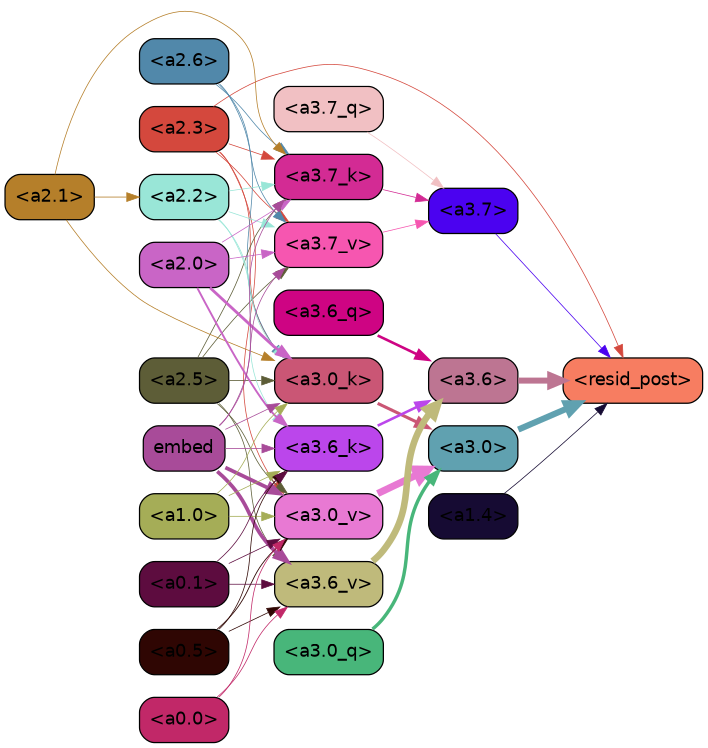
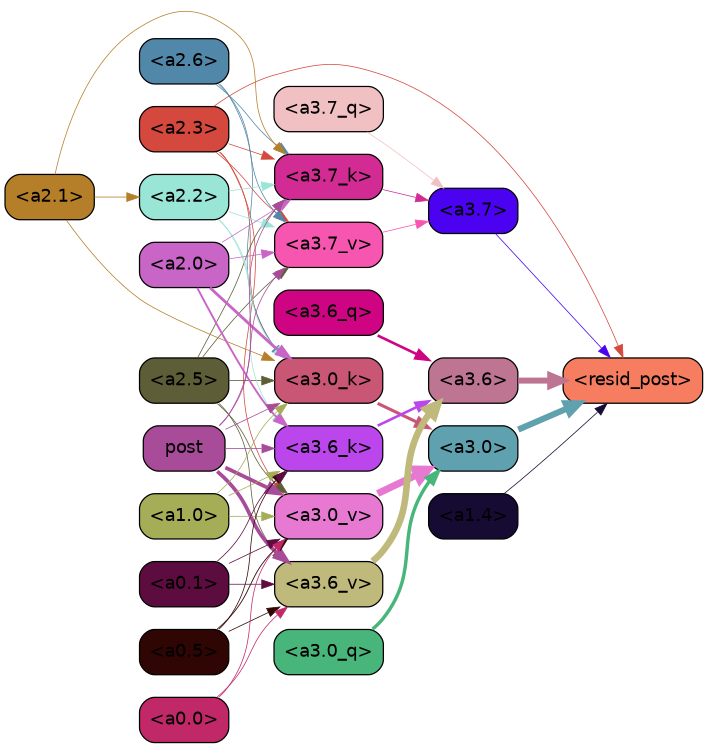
(184, 448) -> (184, 448)
